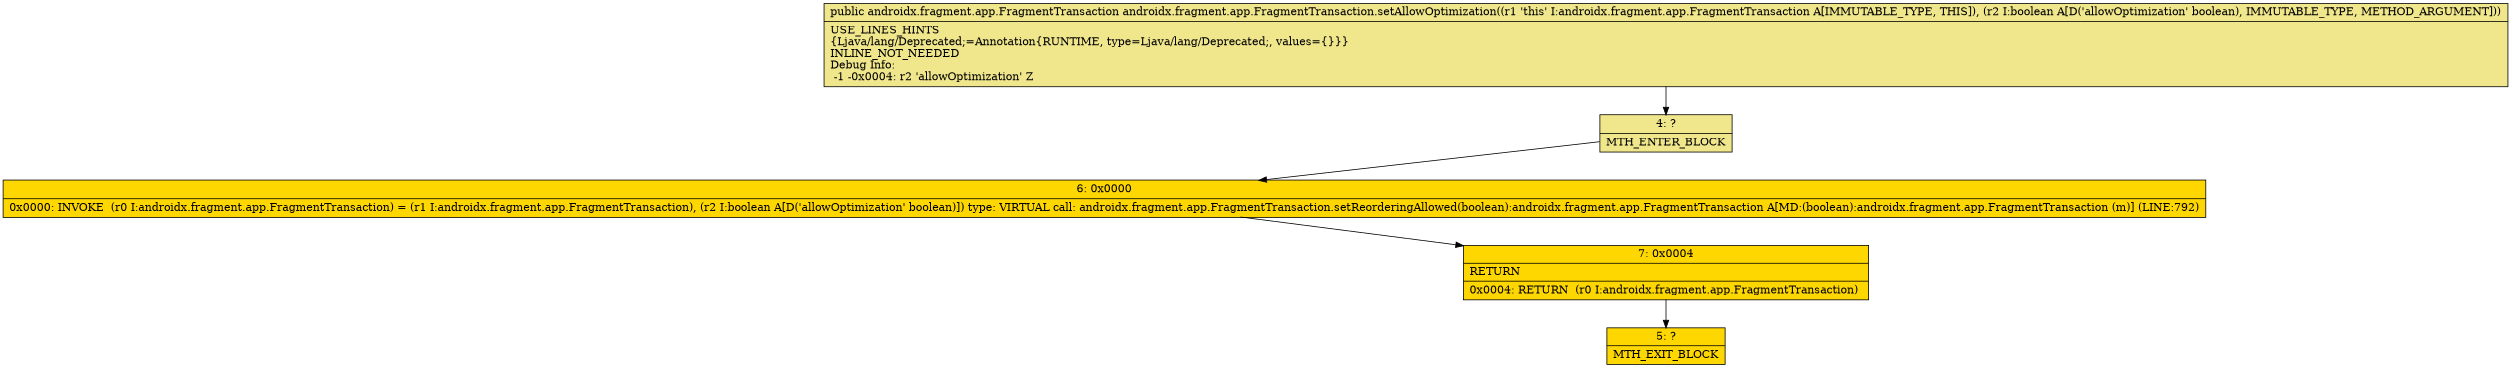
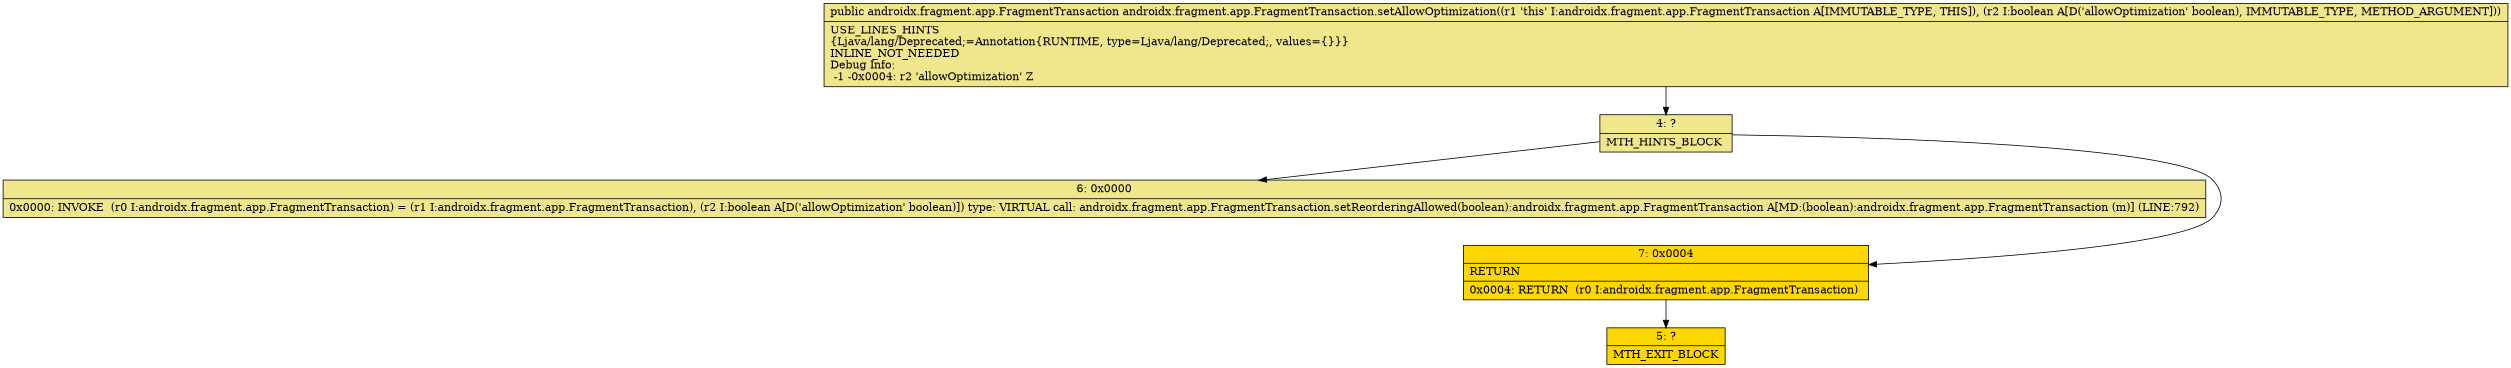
(1666, 142) -> (1664, 142)
(1104, 199) -> (1104, 199)
(1348, 231) -> (2165, 163)
